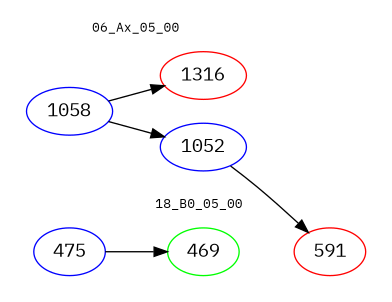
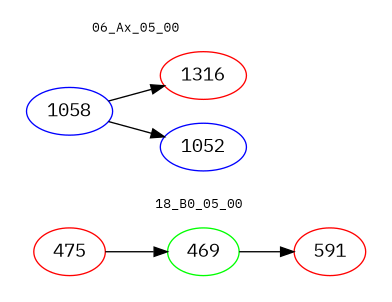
(274, 201) -> (260, 252)
(70, 252) -> (70, 252)
